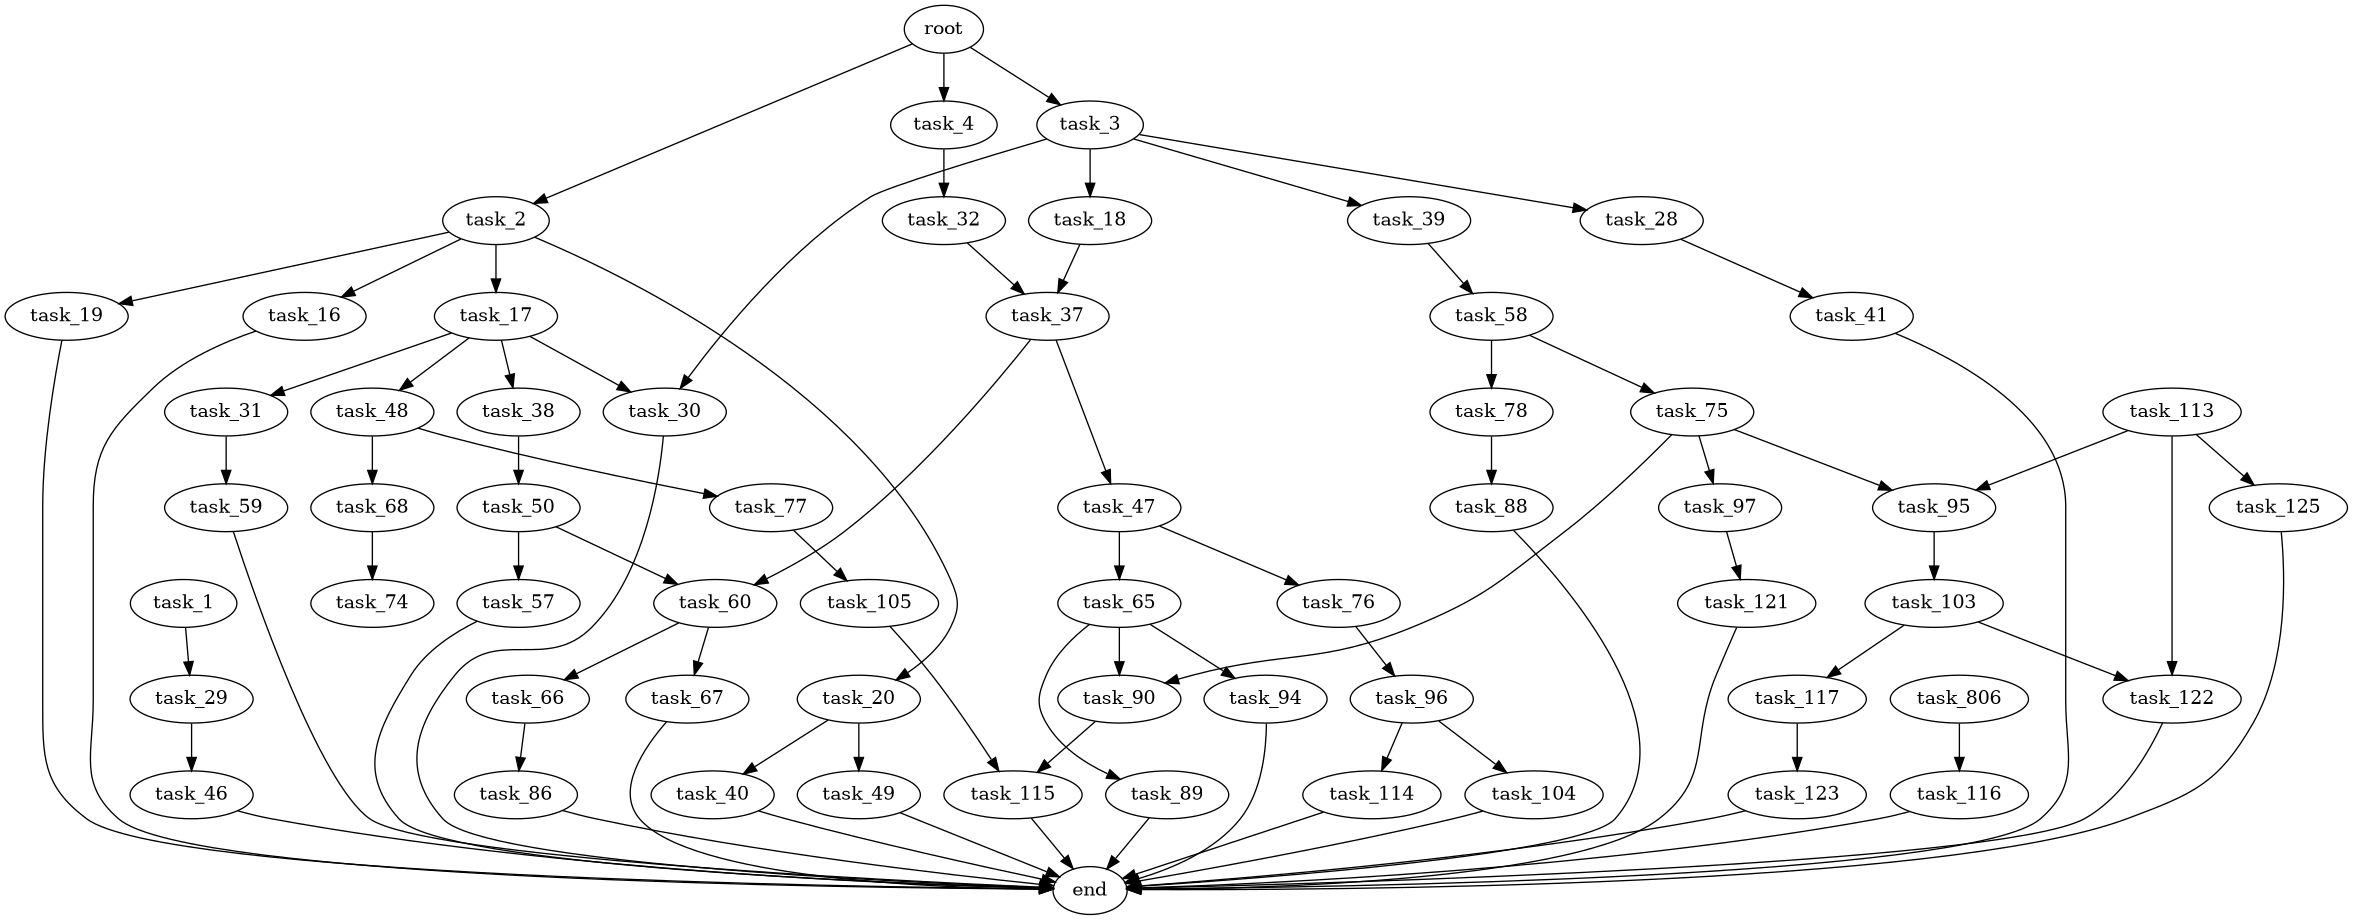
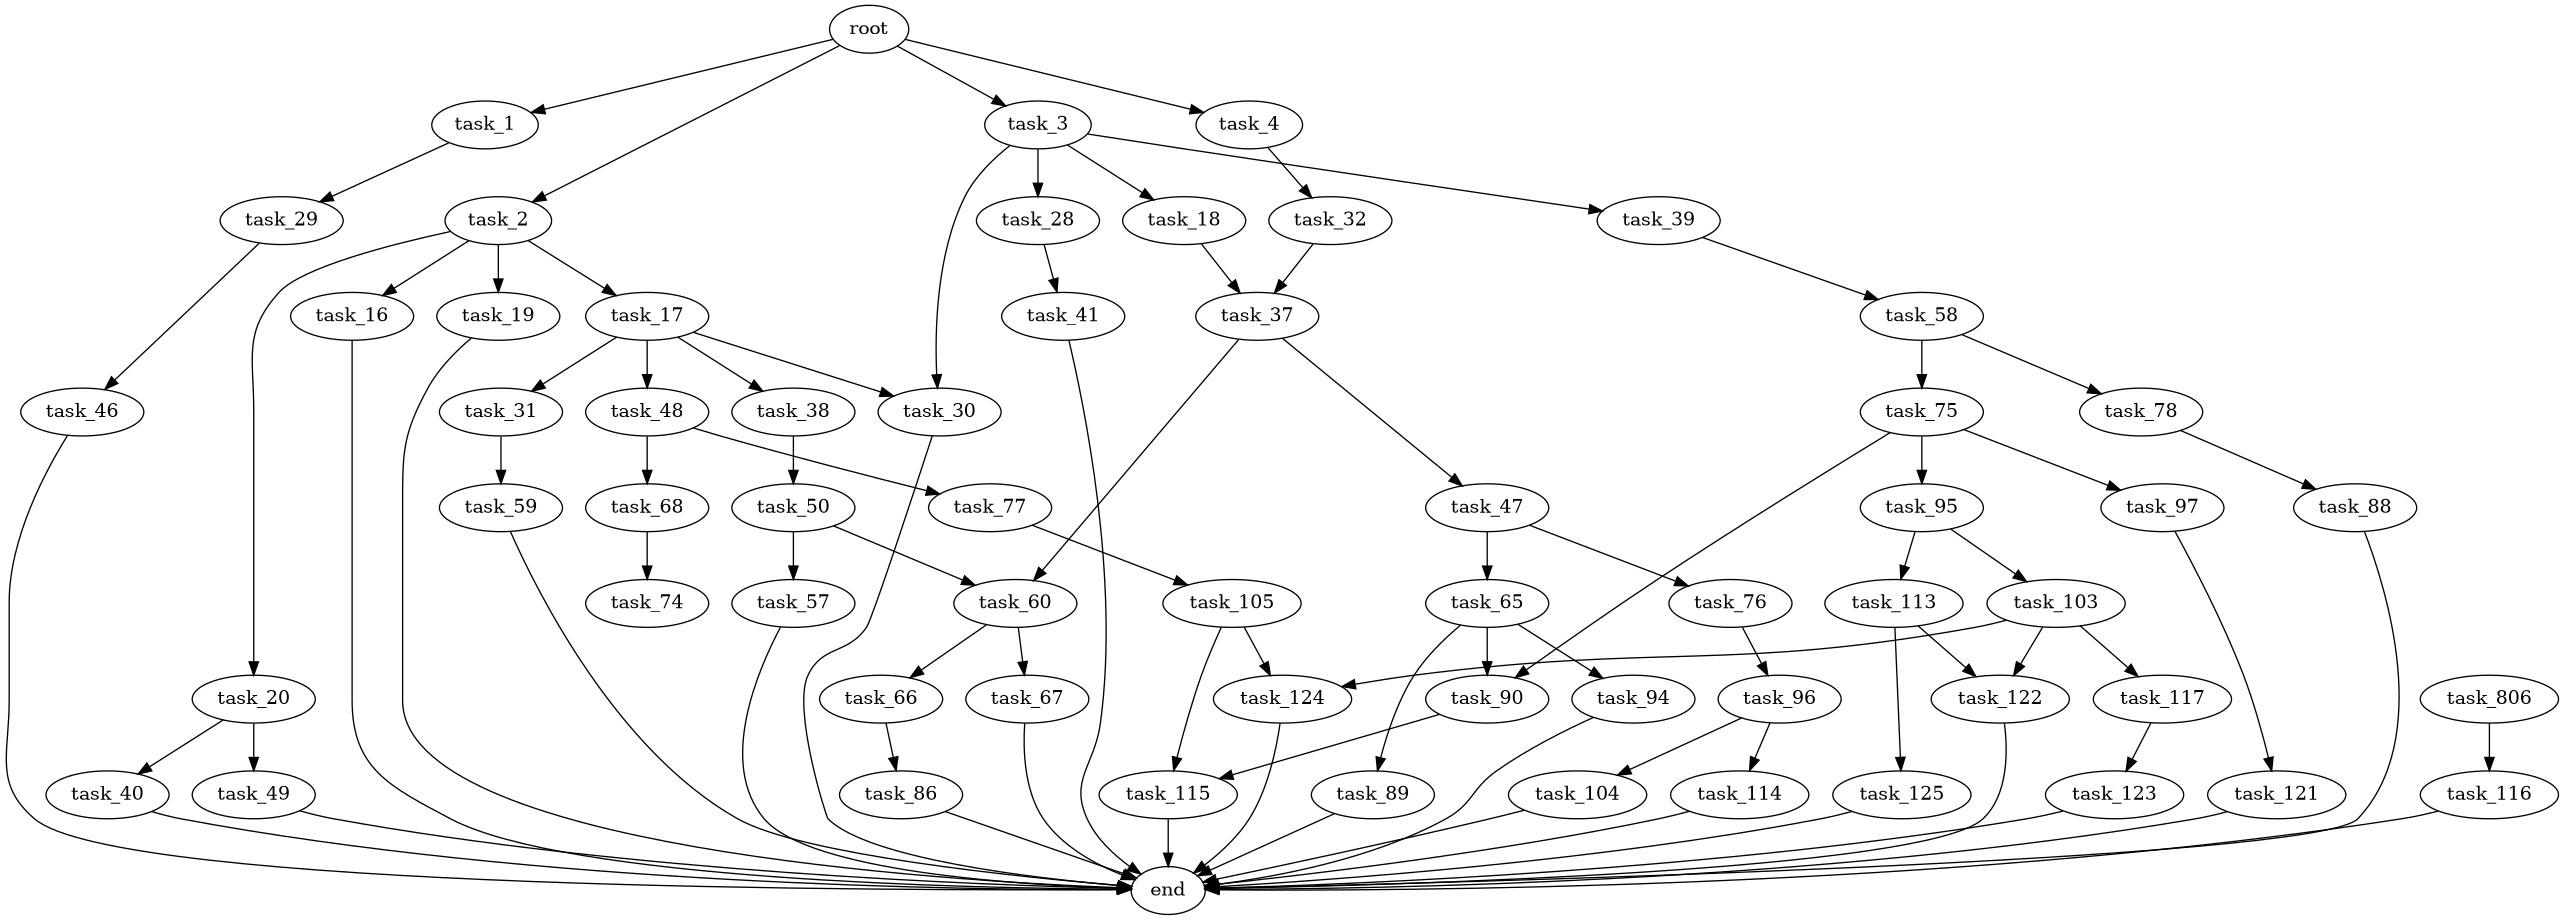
none -> (689, 74)
(2062, 457) -> (1910, 549)
none -> (1283, 699)
